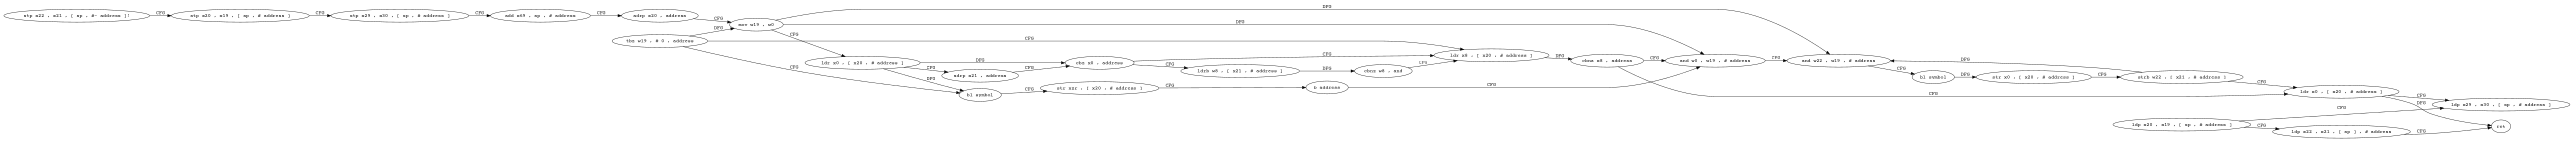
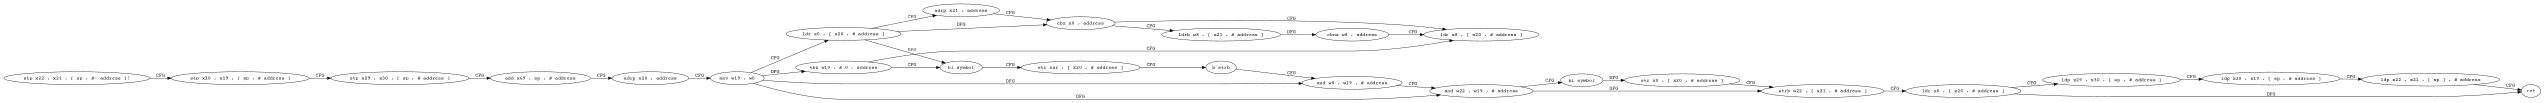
(710, 32) -> (782, 74)
(1607, 61) -> none
(2018, 64) -> (1645, 91)
(1383, 71) -> (1352, 35)
(1327, 87) -> (1221, 67)
(2340, 115) -> (2189, 79)
